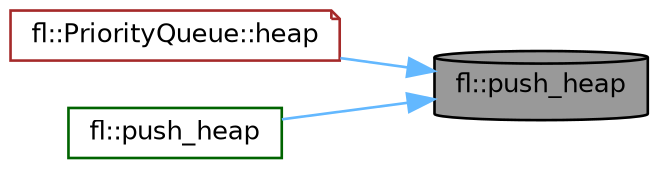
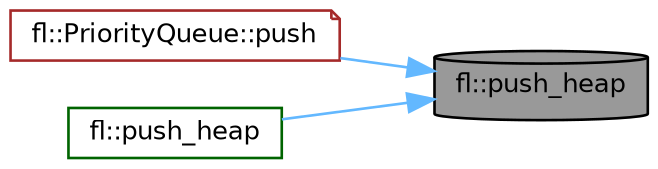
(175, 36) -> (175, 36)
